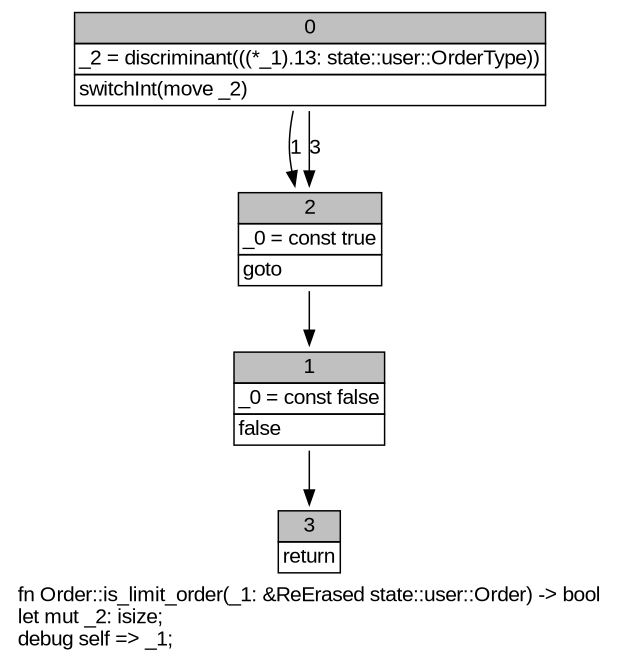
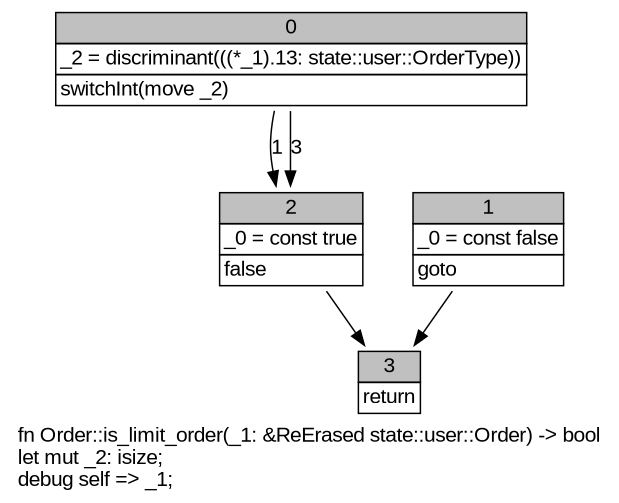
(263, 269) -> (245, 269)
(309, 311) -> (341, 312)
(260, 429) -> (437, 269)
